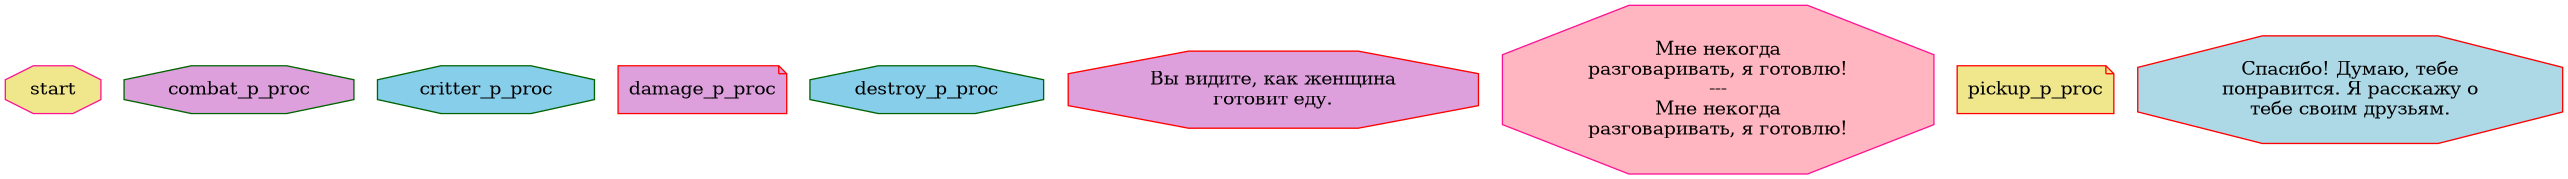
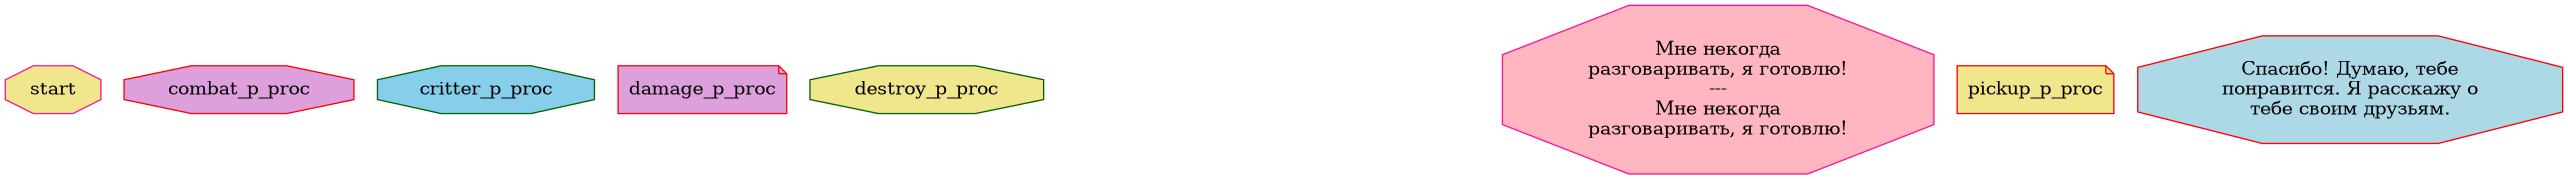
(239, 90) -> (239, 90)
(927, 90) -> (927, 90)
(1273, 90) -> none
